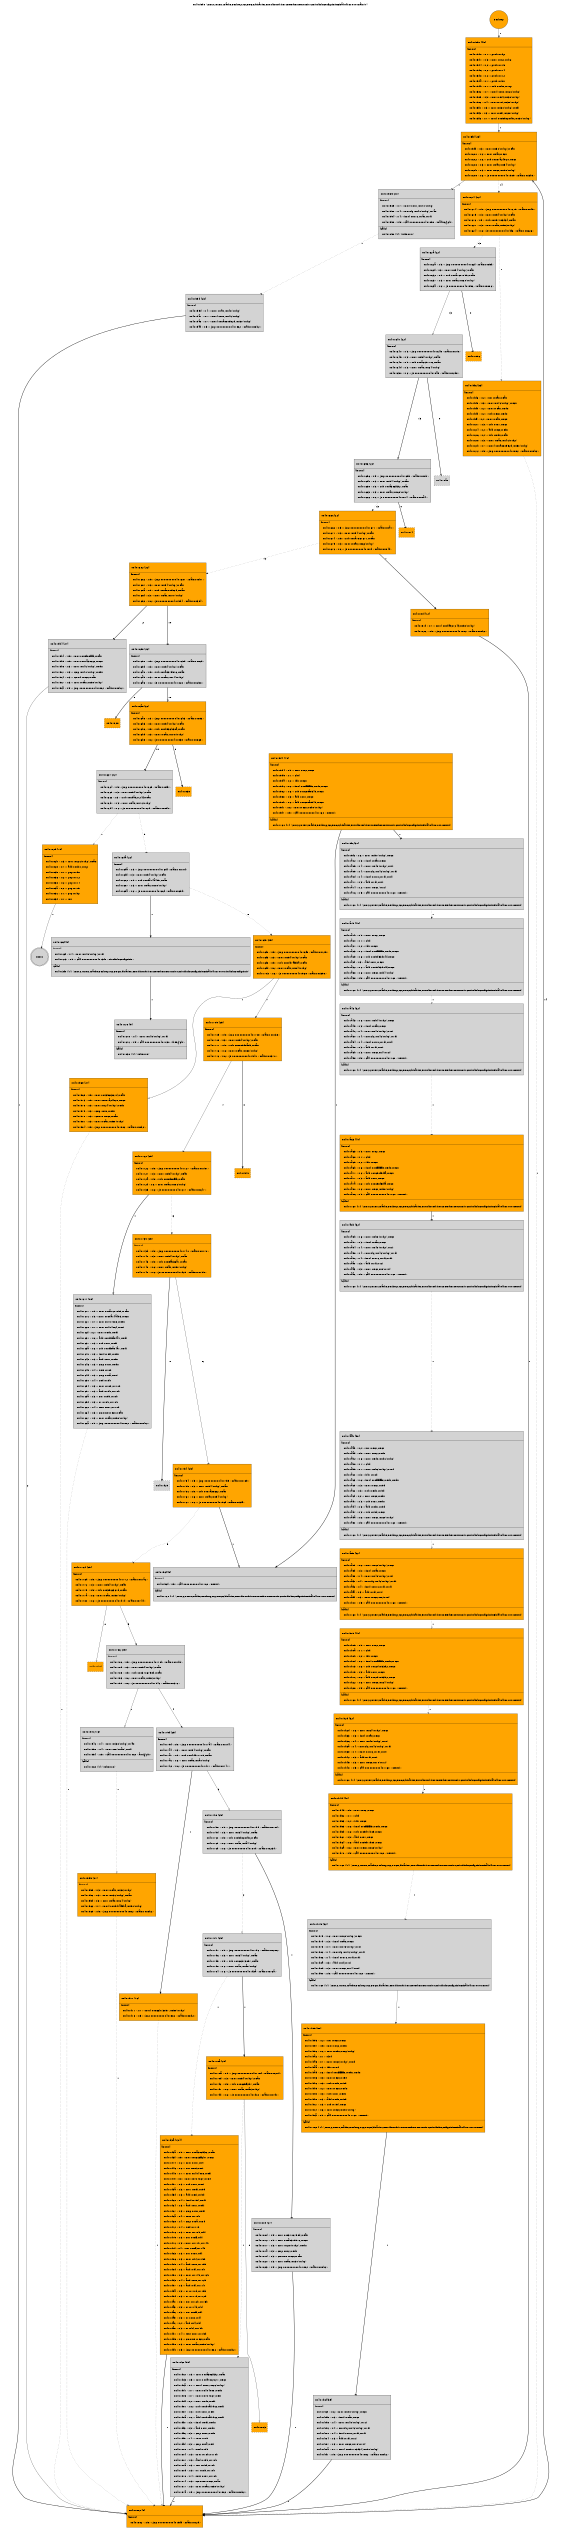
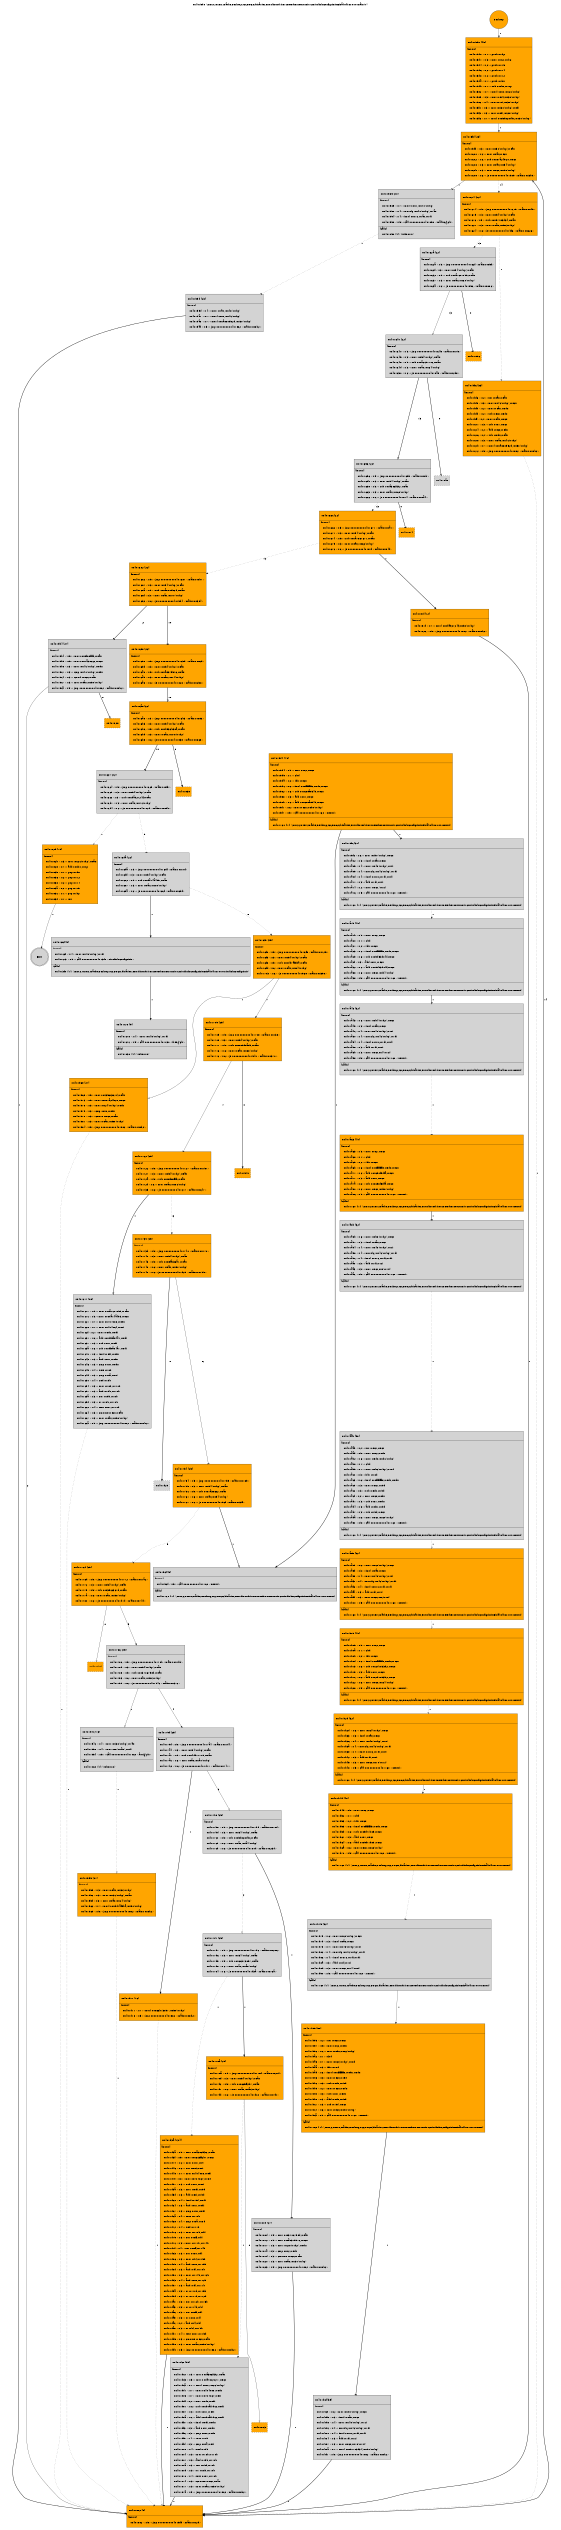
(168, 666) -> (168, 666)
(128, 701) -> (104, 705)
(40, 957) -> (40, 957)
(432, 999) -> (432, 999)
